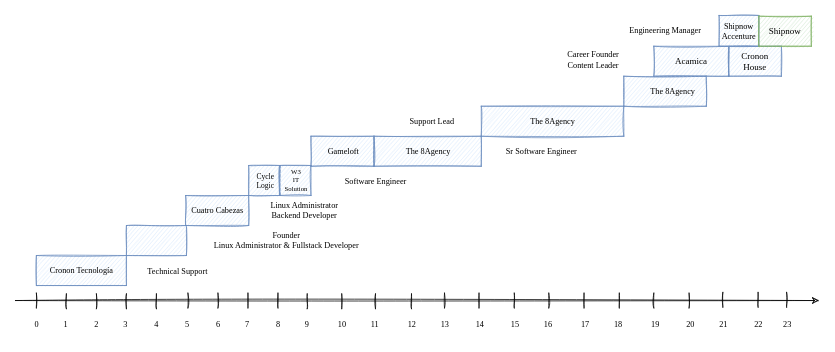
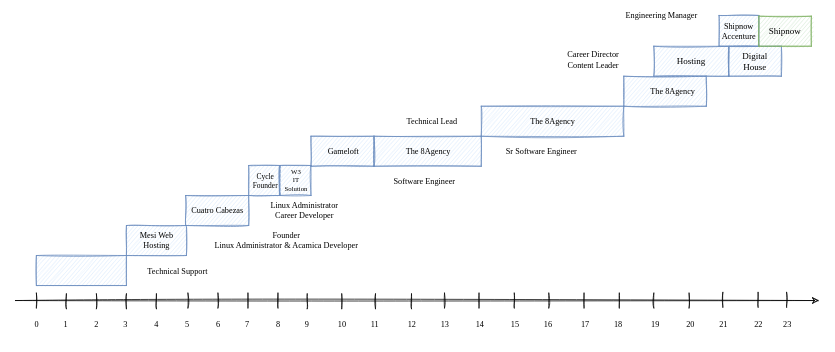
(665, 30) -> (661, 15)
(593, 60) -> (593, 60)
(691, 61) -> (691, 61)
(755, 61) -> (755, 61)
(432, 121) -> (432, 121)
(266, 180) -> (266, 180)
(375, 181) -> (424, 181)
(305, 210) -> (305, 210)
none -> (156, 240)
(287, 240) -> (287, 240)
(81, 270) -> none
